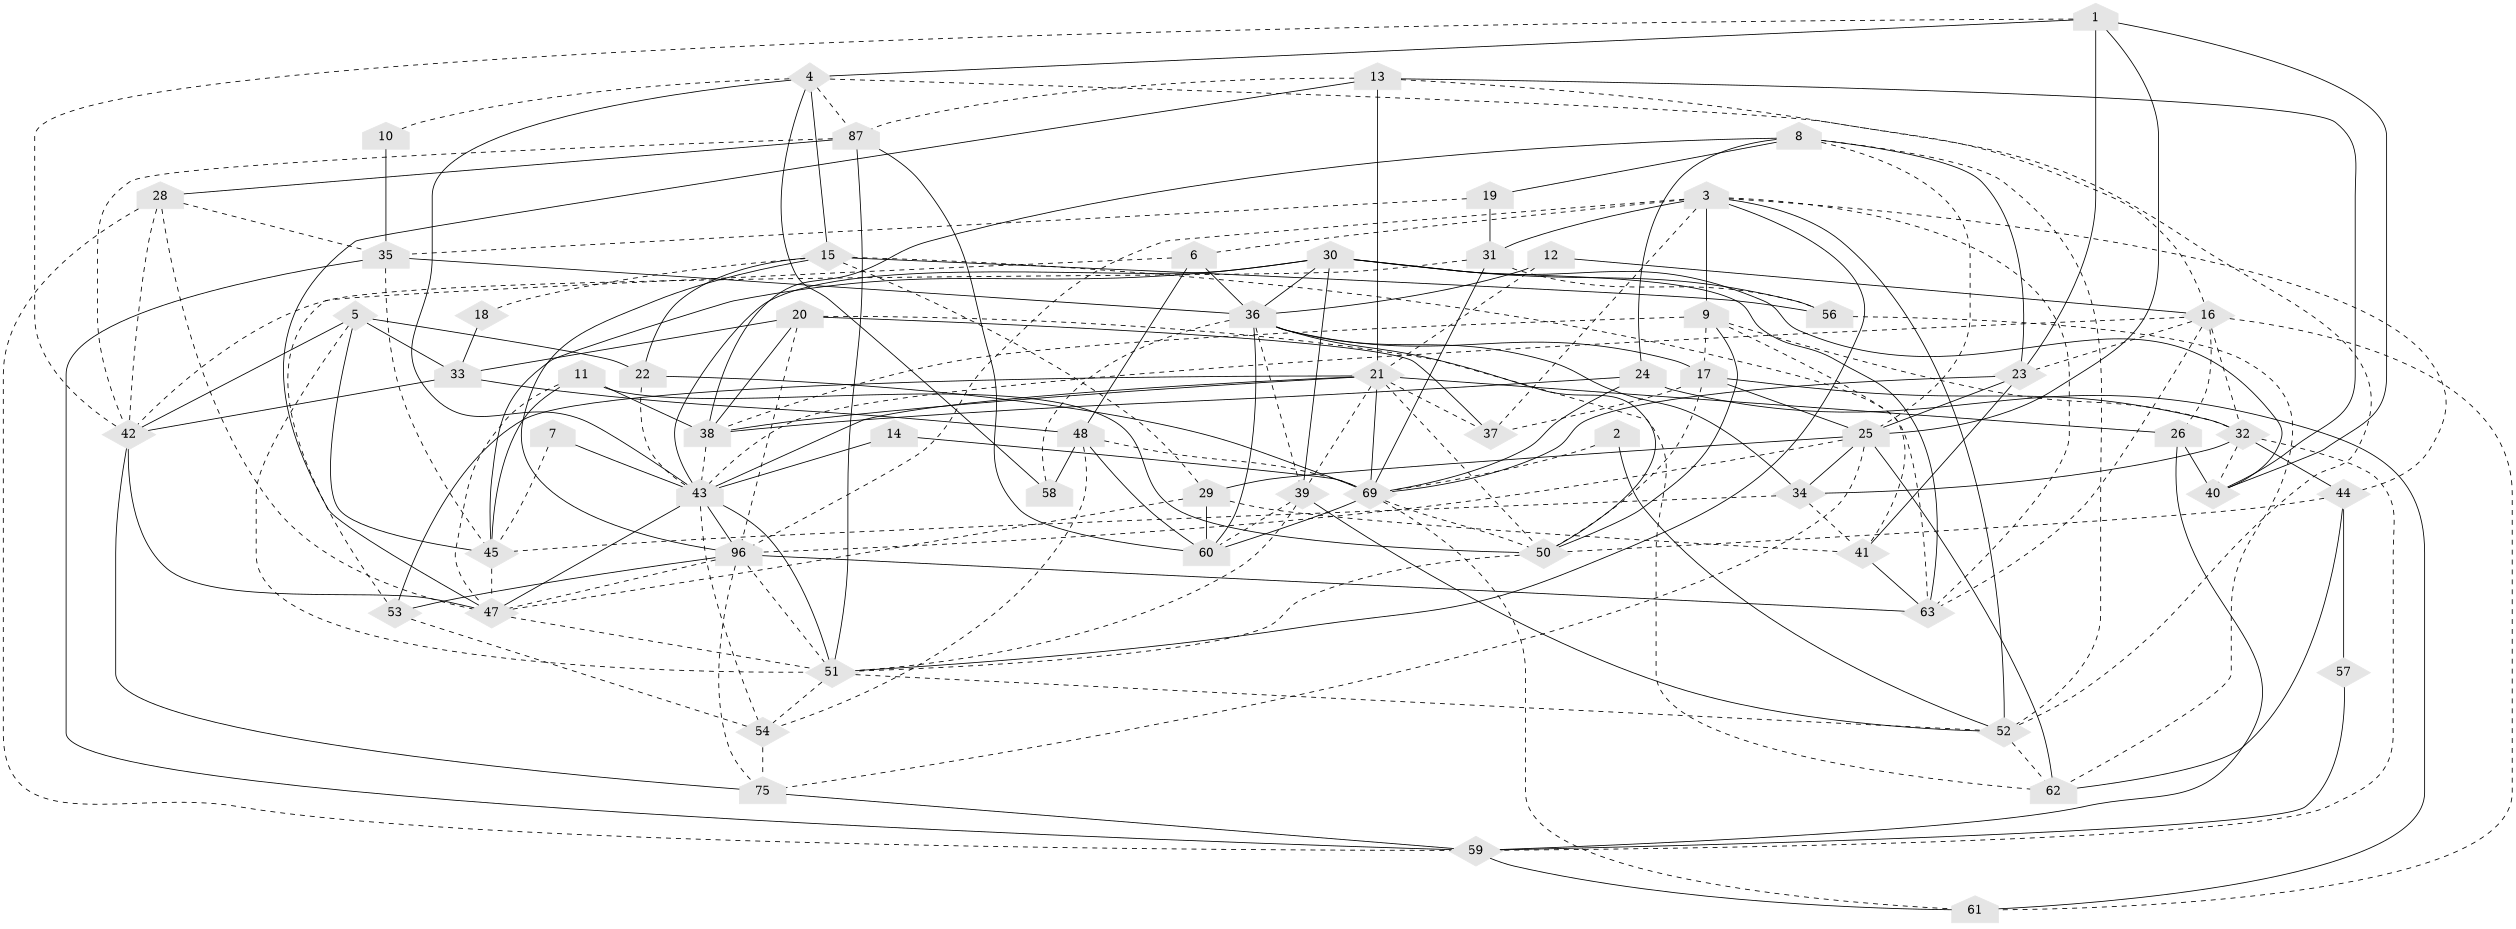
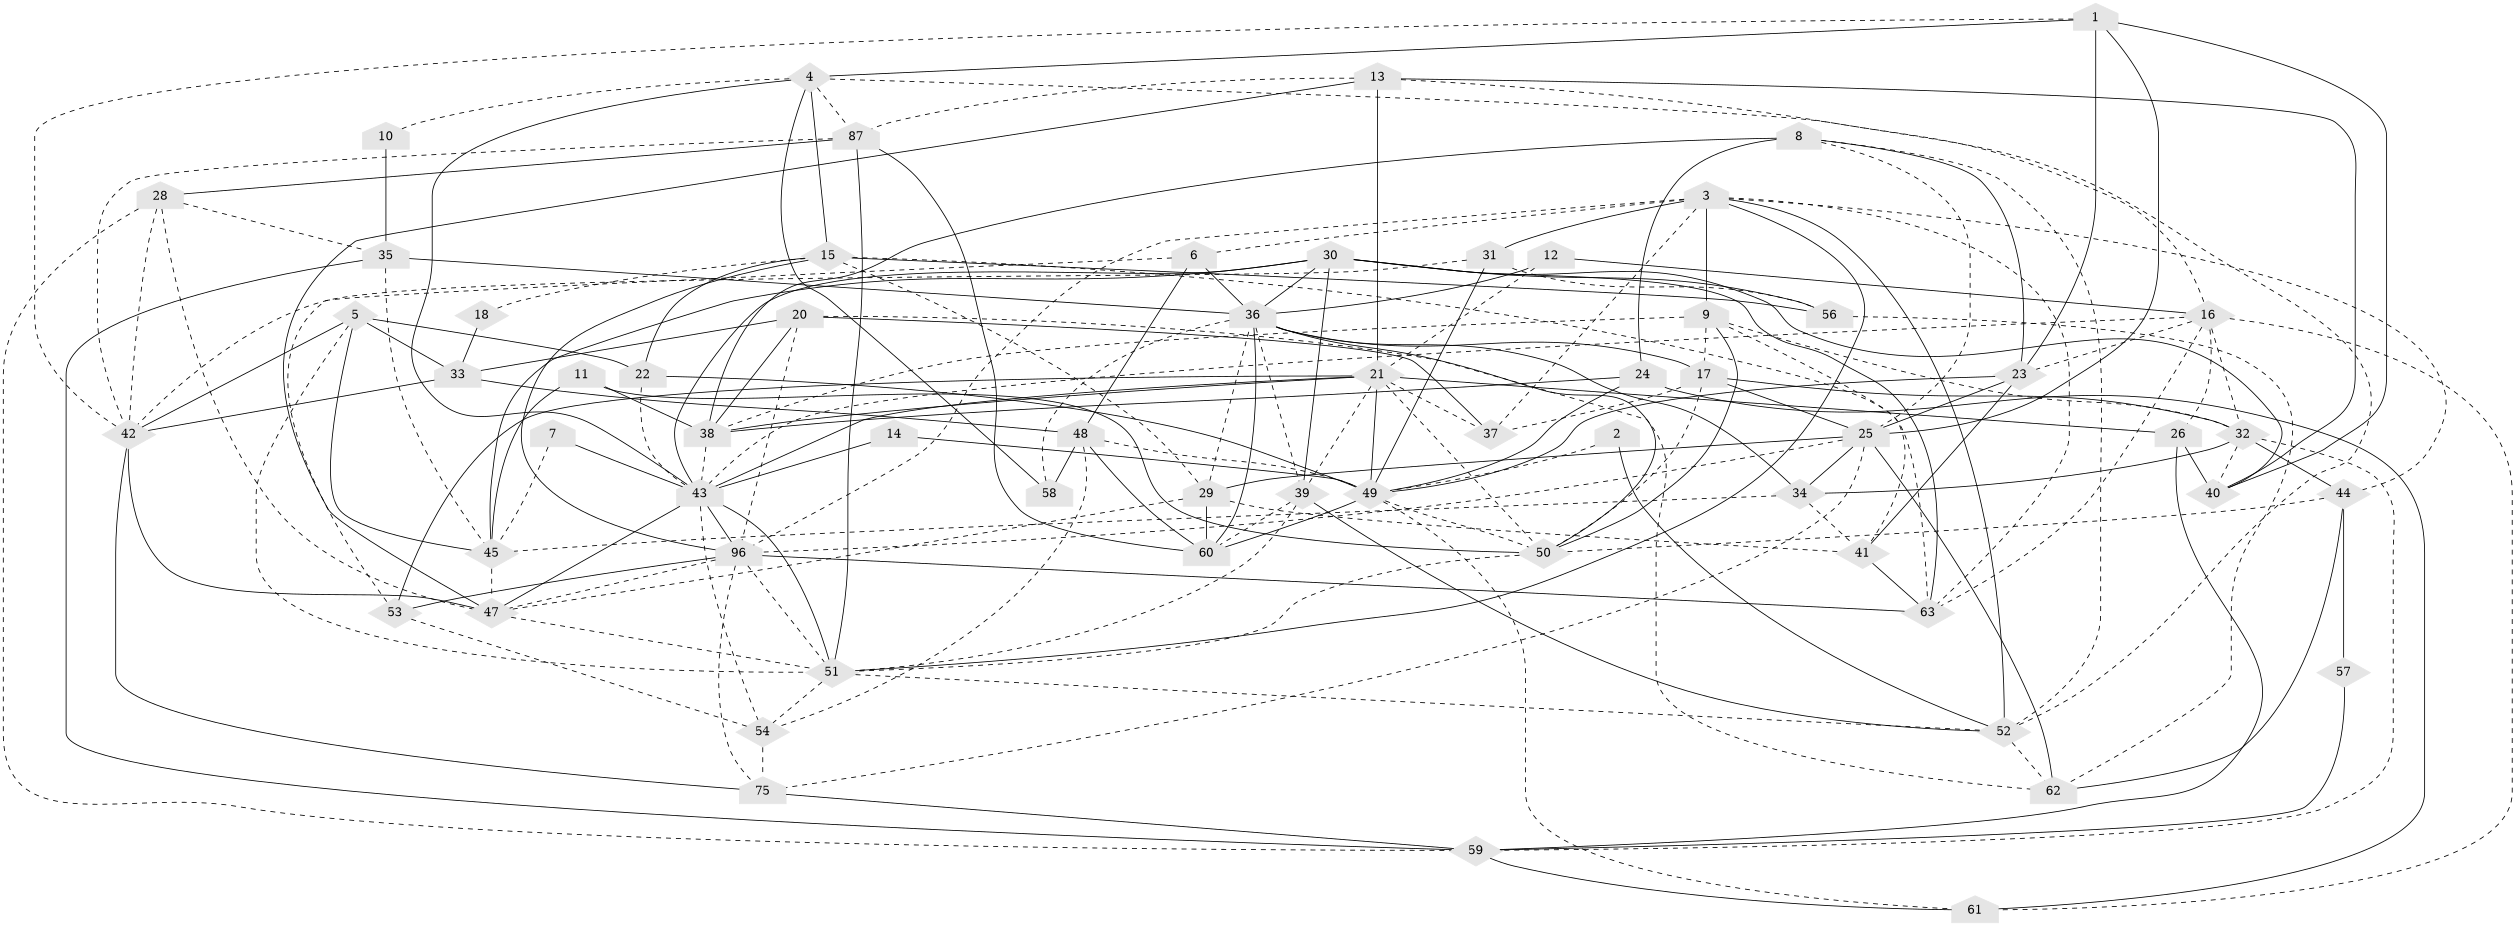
(1490, 197) -> none
none -> (1229, 408)
(470, 479) -> none
(1370, 494) -> (1370, 494)
